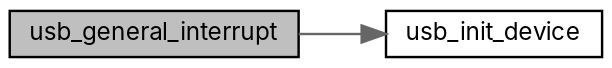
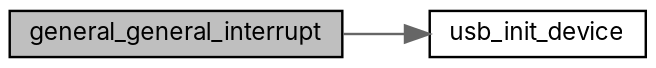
(154, 34) -> (176, 34)
